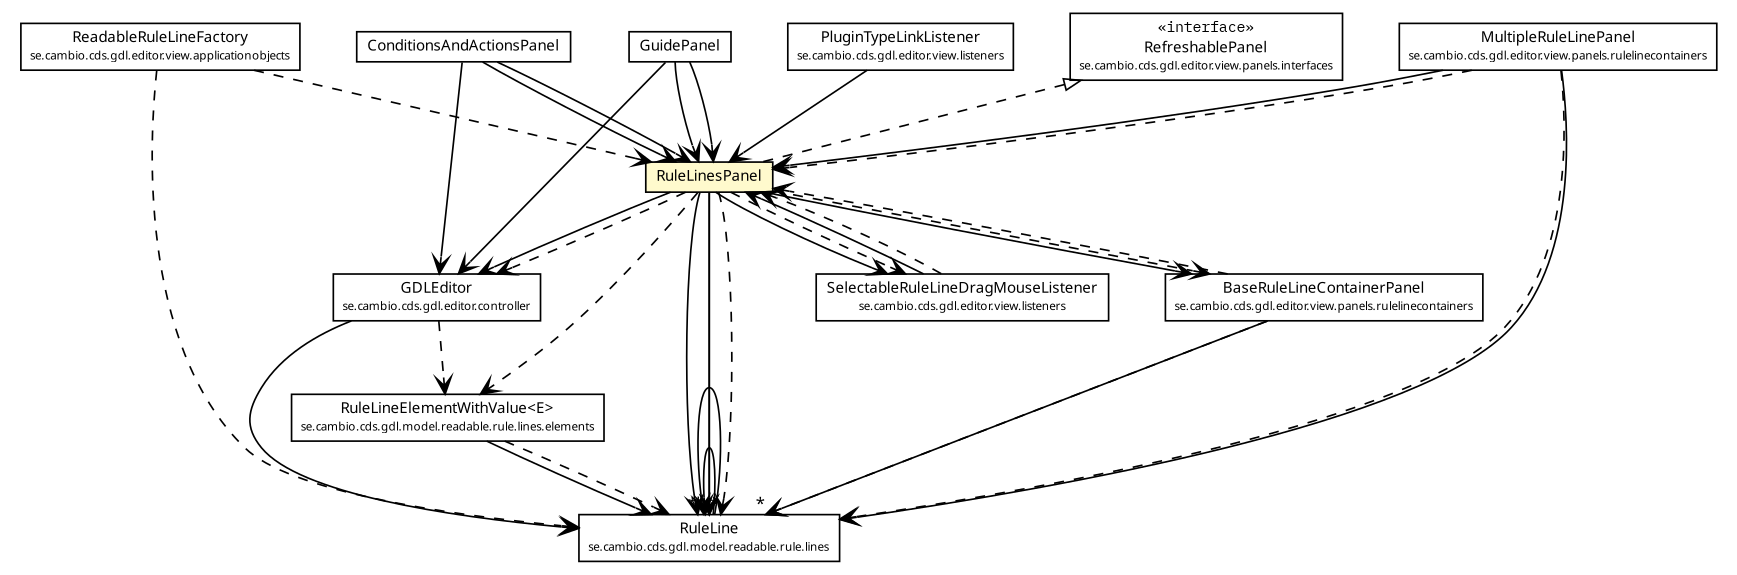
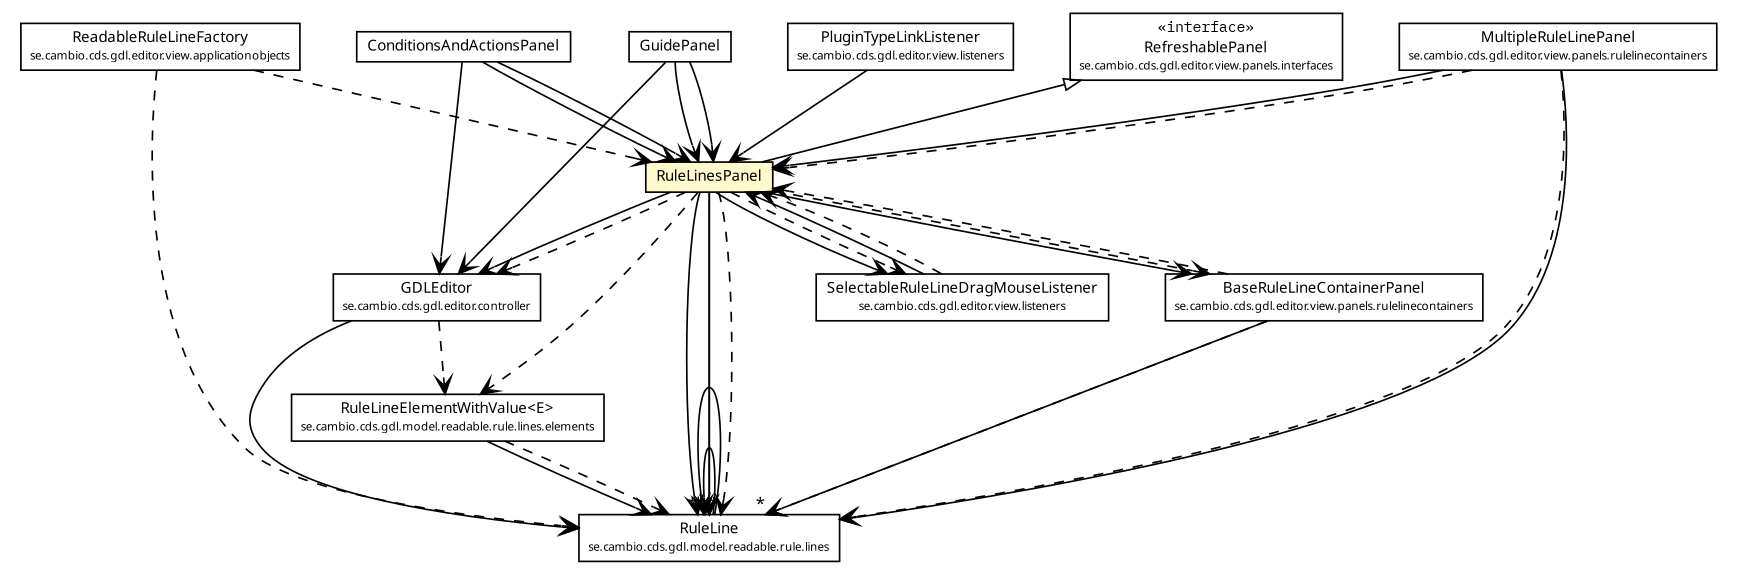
(913, 123) -> (913, 123)
